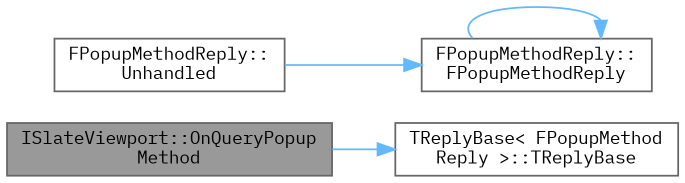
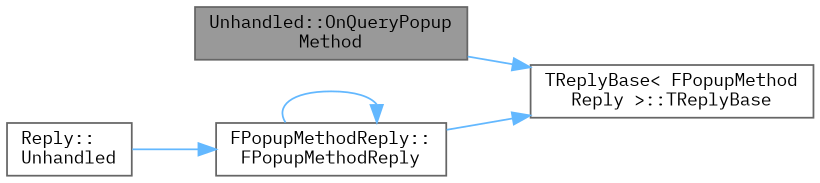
(170, 65) -> (69, 149)
none -> (480, 124)
(170, 149) -> (331, 33)
